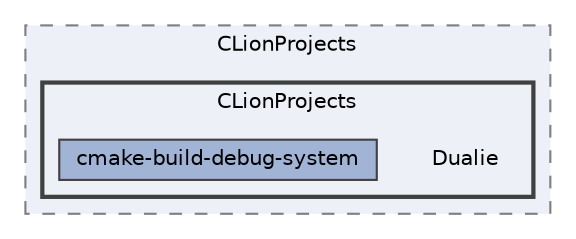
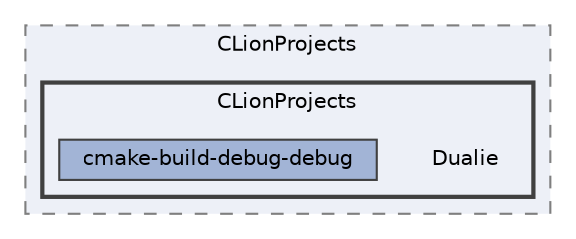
(218, 160) -> (218, 160)
